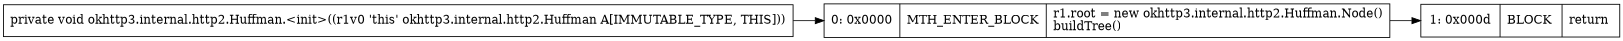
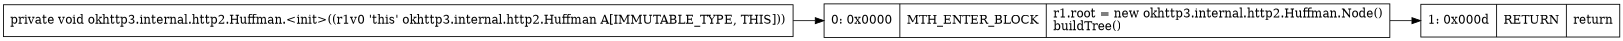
(1529, 20) -> (1531, 20)
